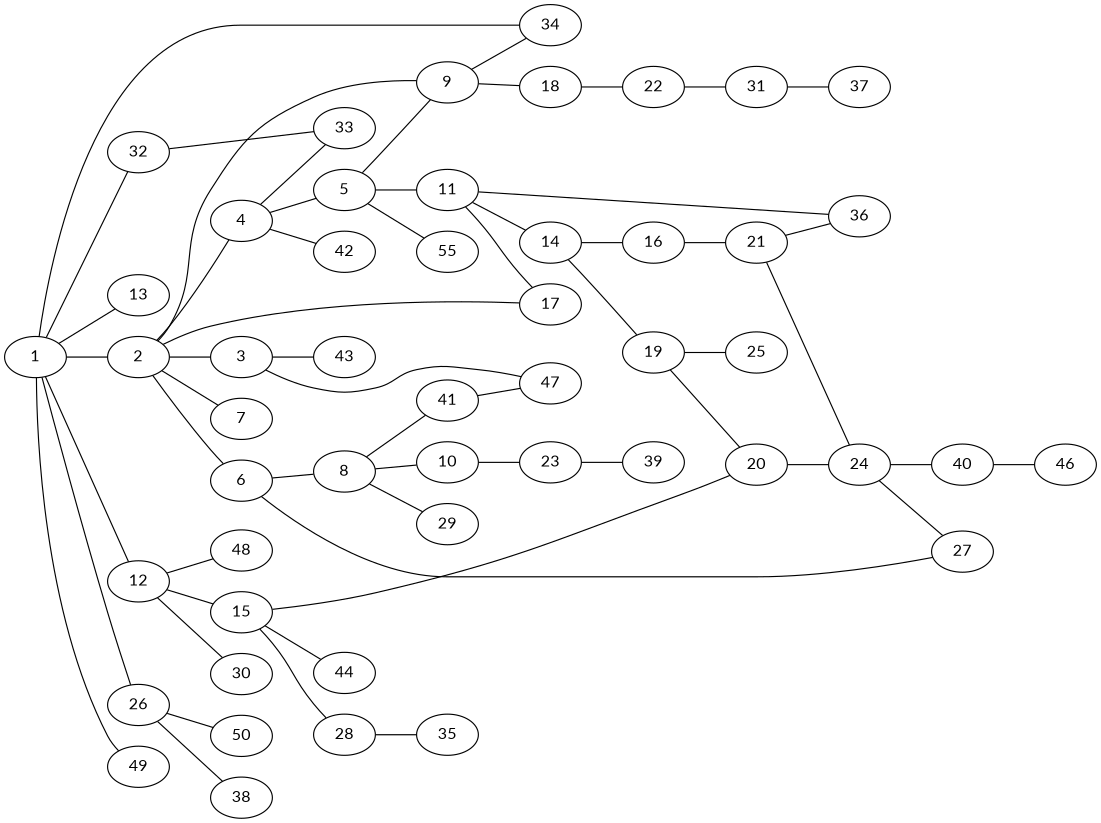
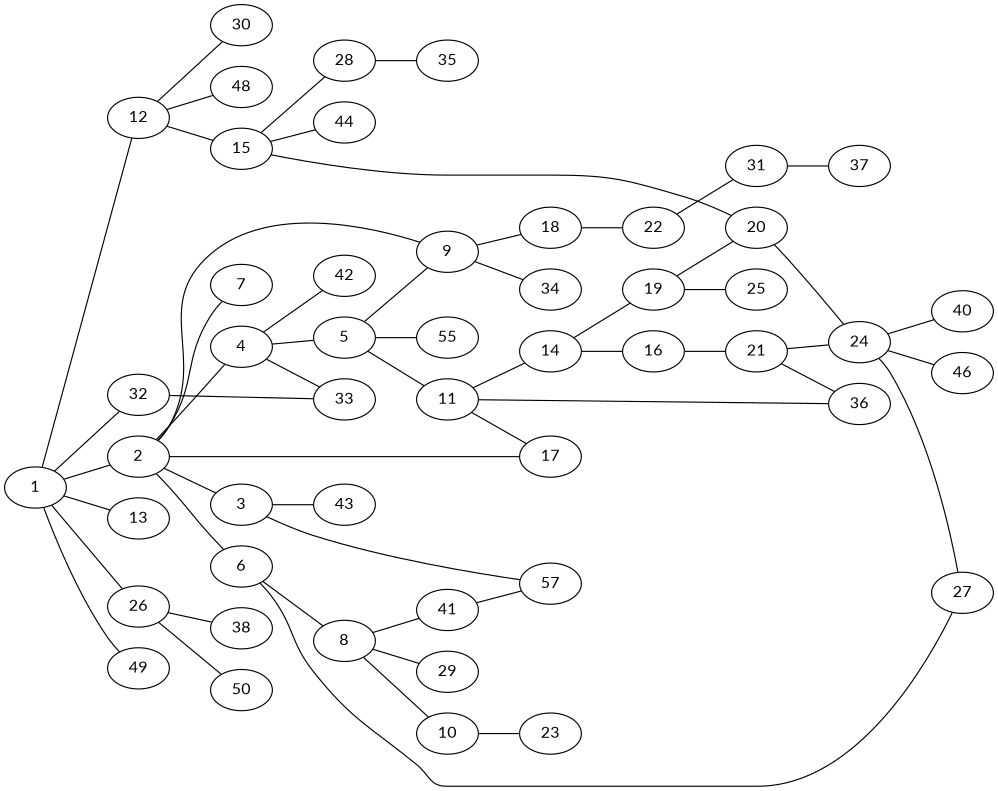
(182, 41) -> none
(550, 383) -> (550, 584)
(653, 462) -> none
(1014, 465) -> (911, 358)
